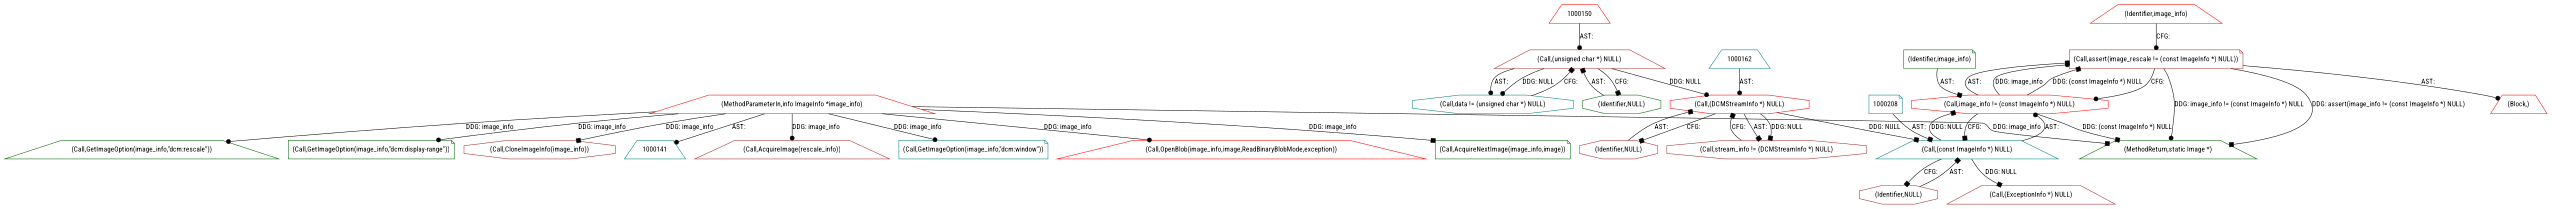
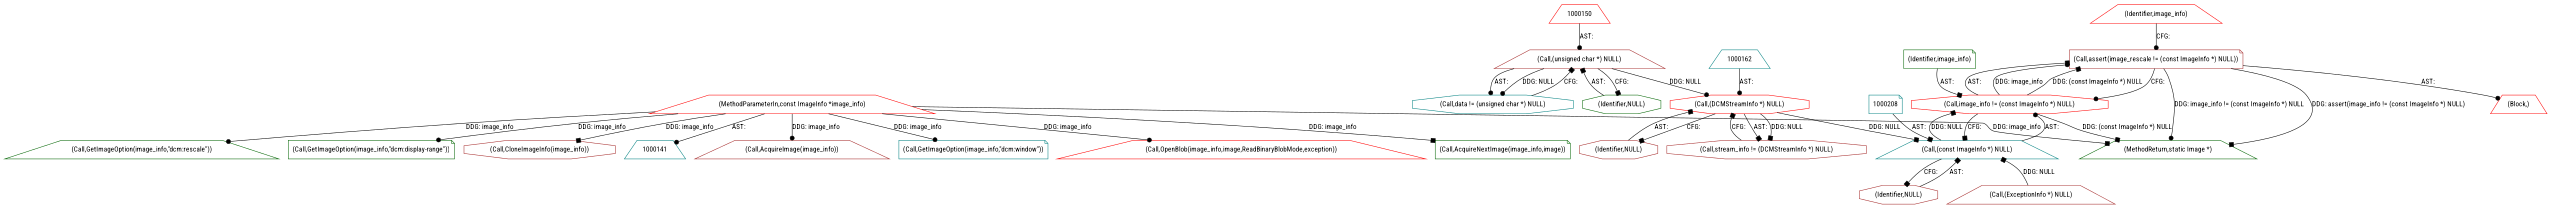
(792, 104) -> (792, 104)
(792, 150) -> (792, 150)
(1982, 173) -> (2020, 171)
